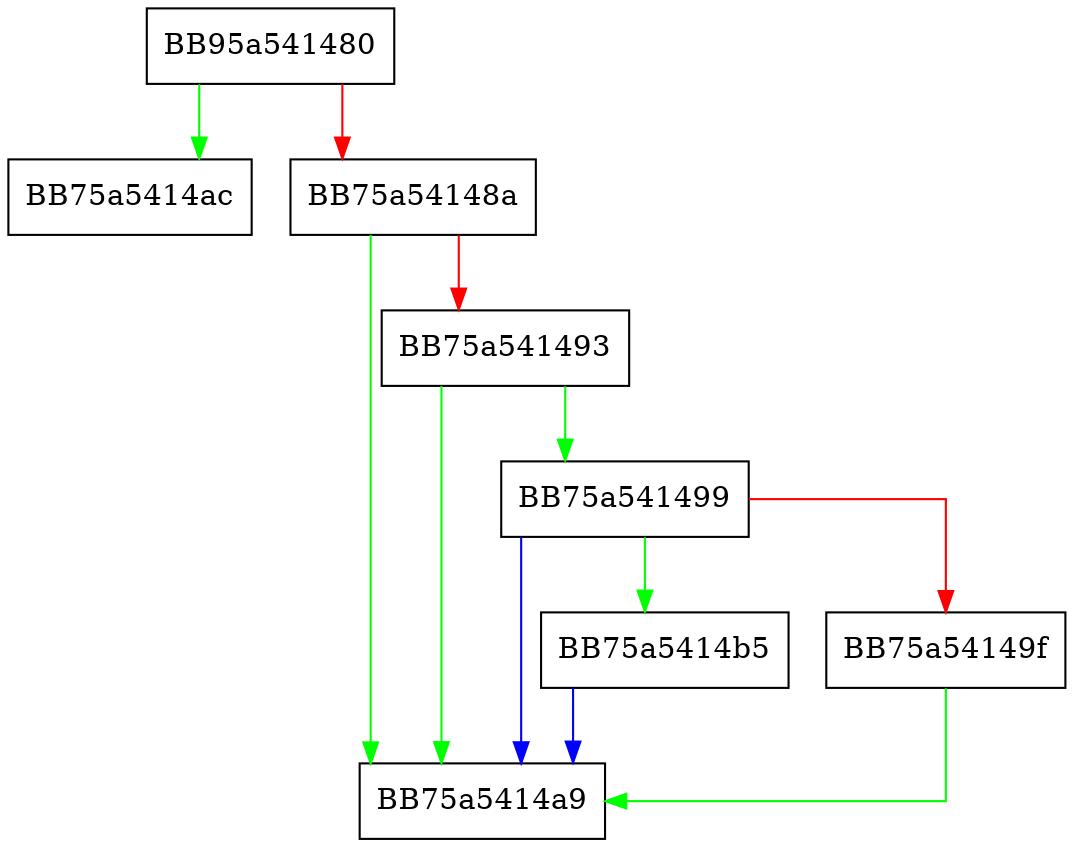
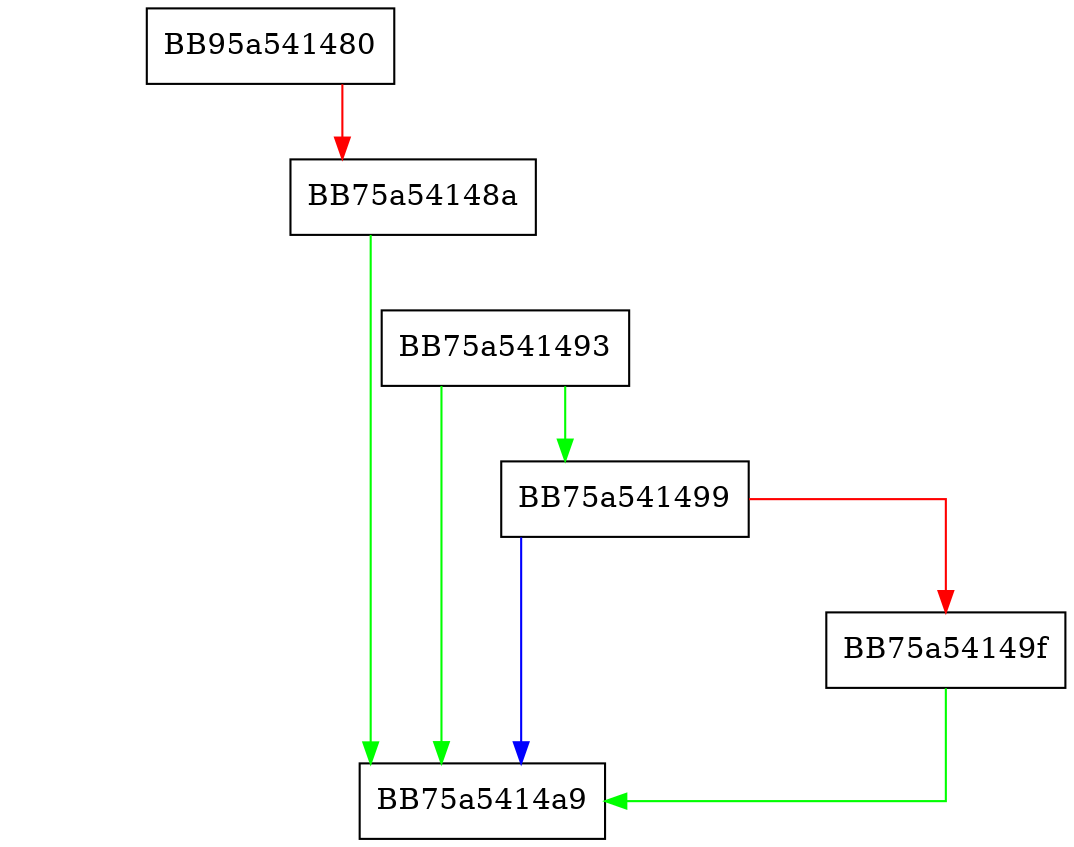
(130, 197) -> none
(459, 262) -> none
(665, 650) -> none
